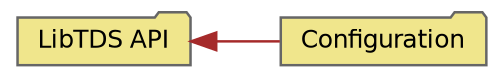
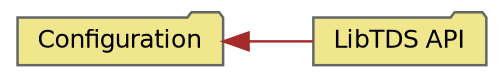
(248, 41) -> (281, 41)
